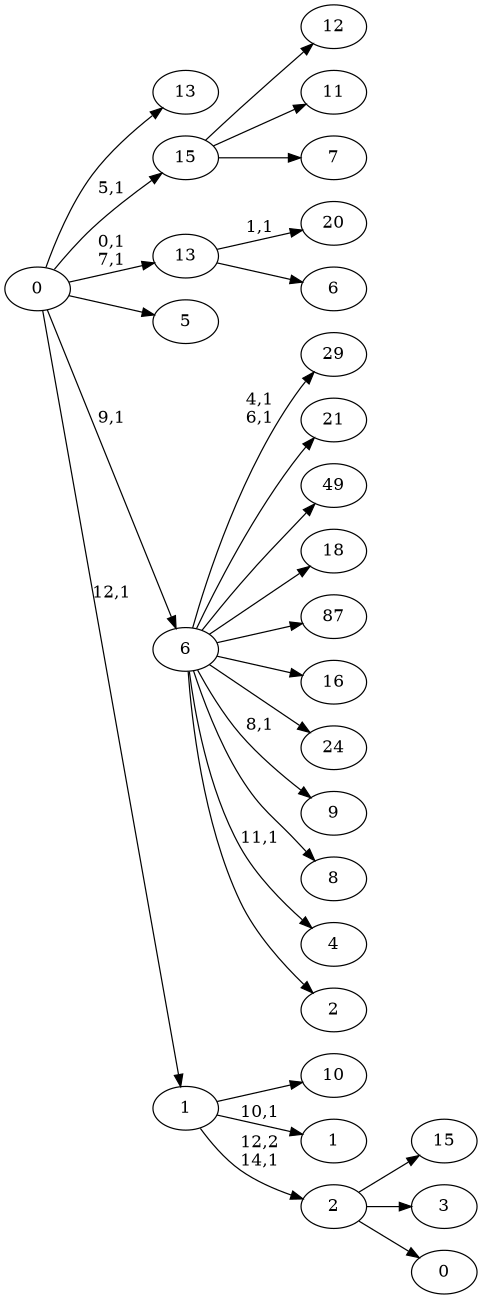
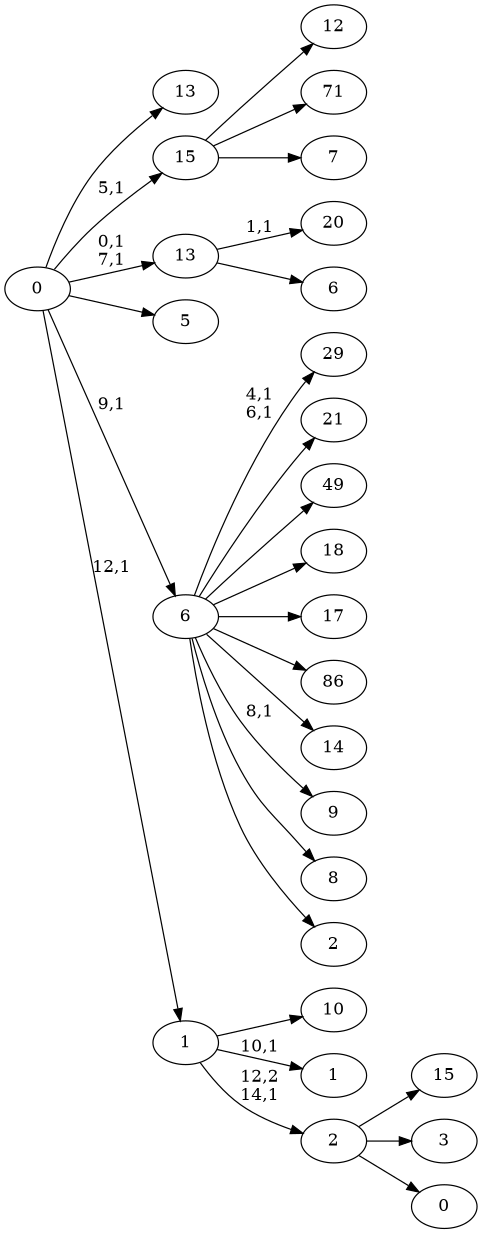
(334, 92) -> (334, 92)
(334, 617) -> (334, 617)
(334, 682) -> (334, 682)
(334, 748) -> (334, 748)
(334, 944) -> none
